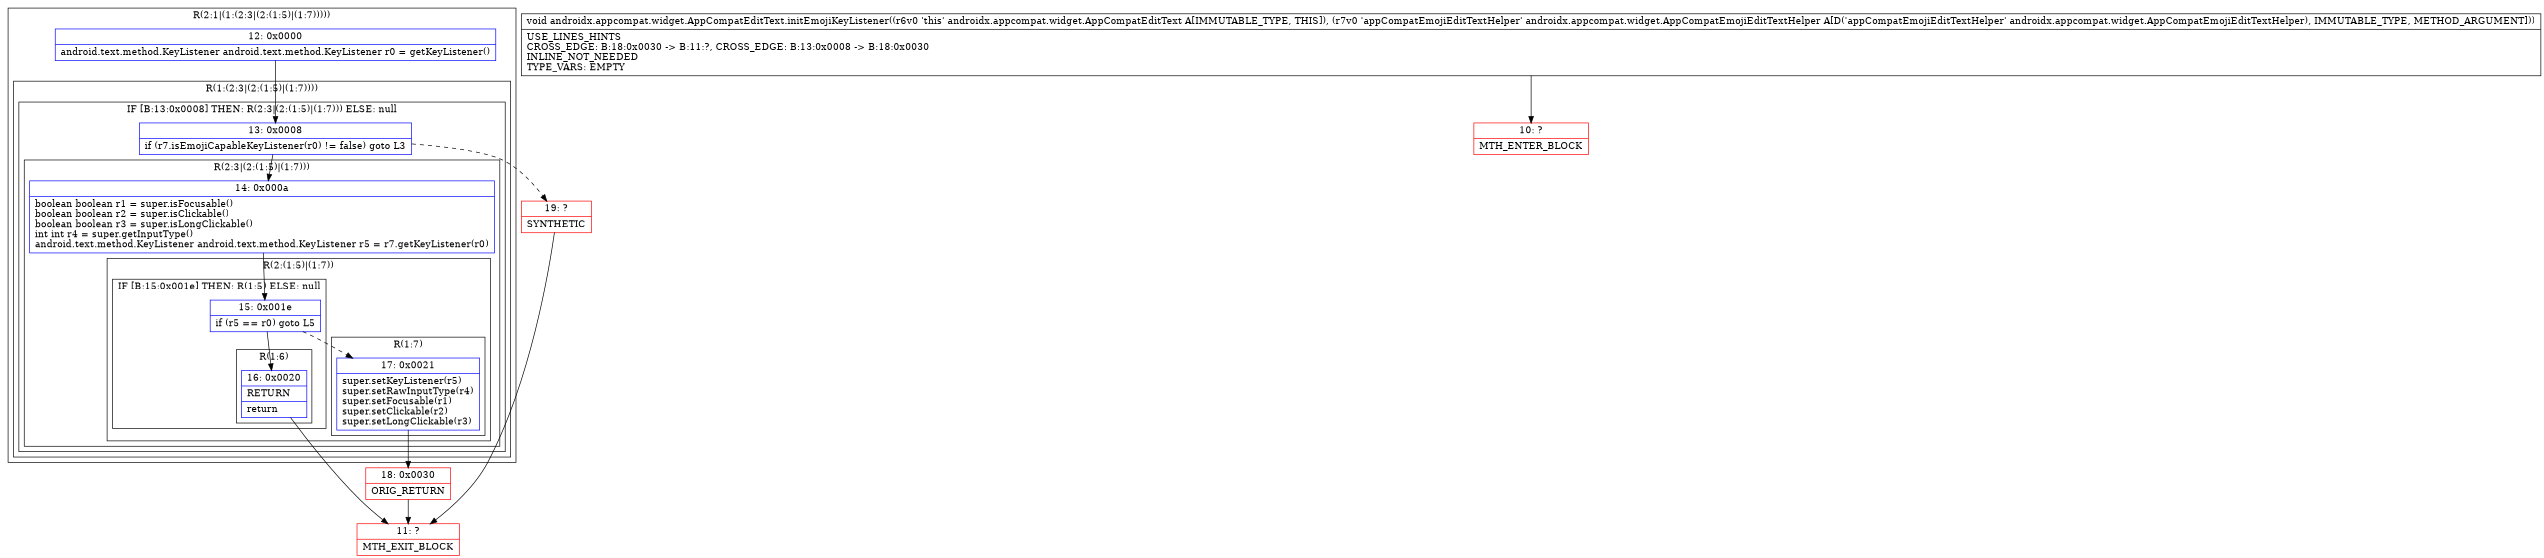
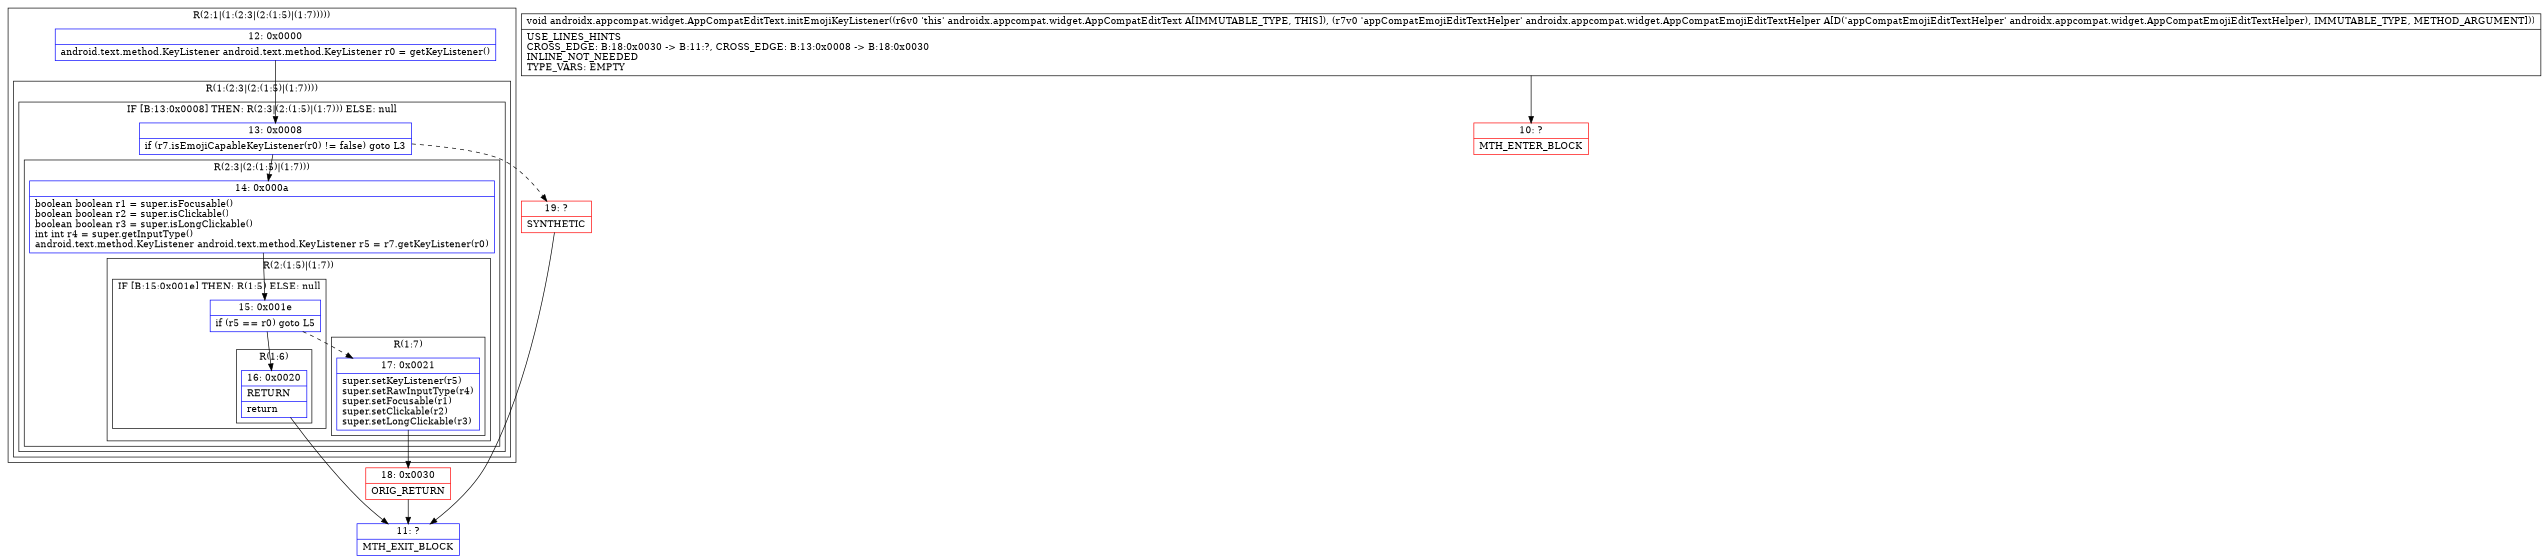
(408, 540) -> (408, 540)
